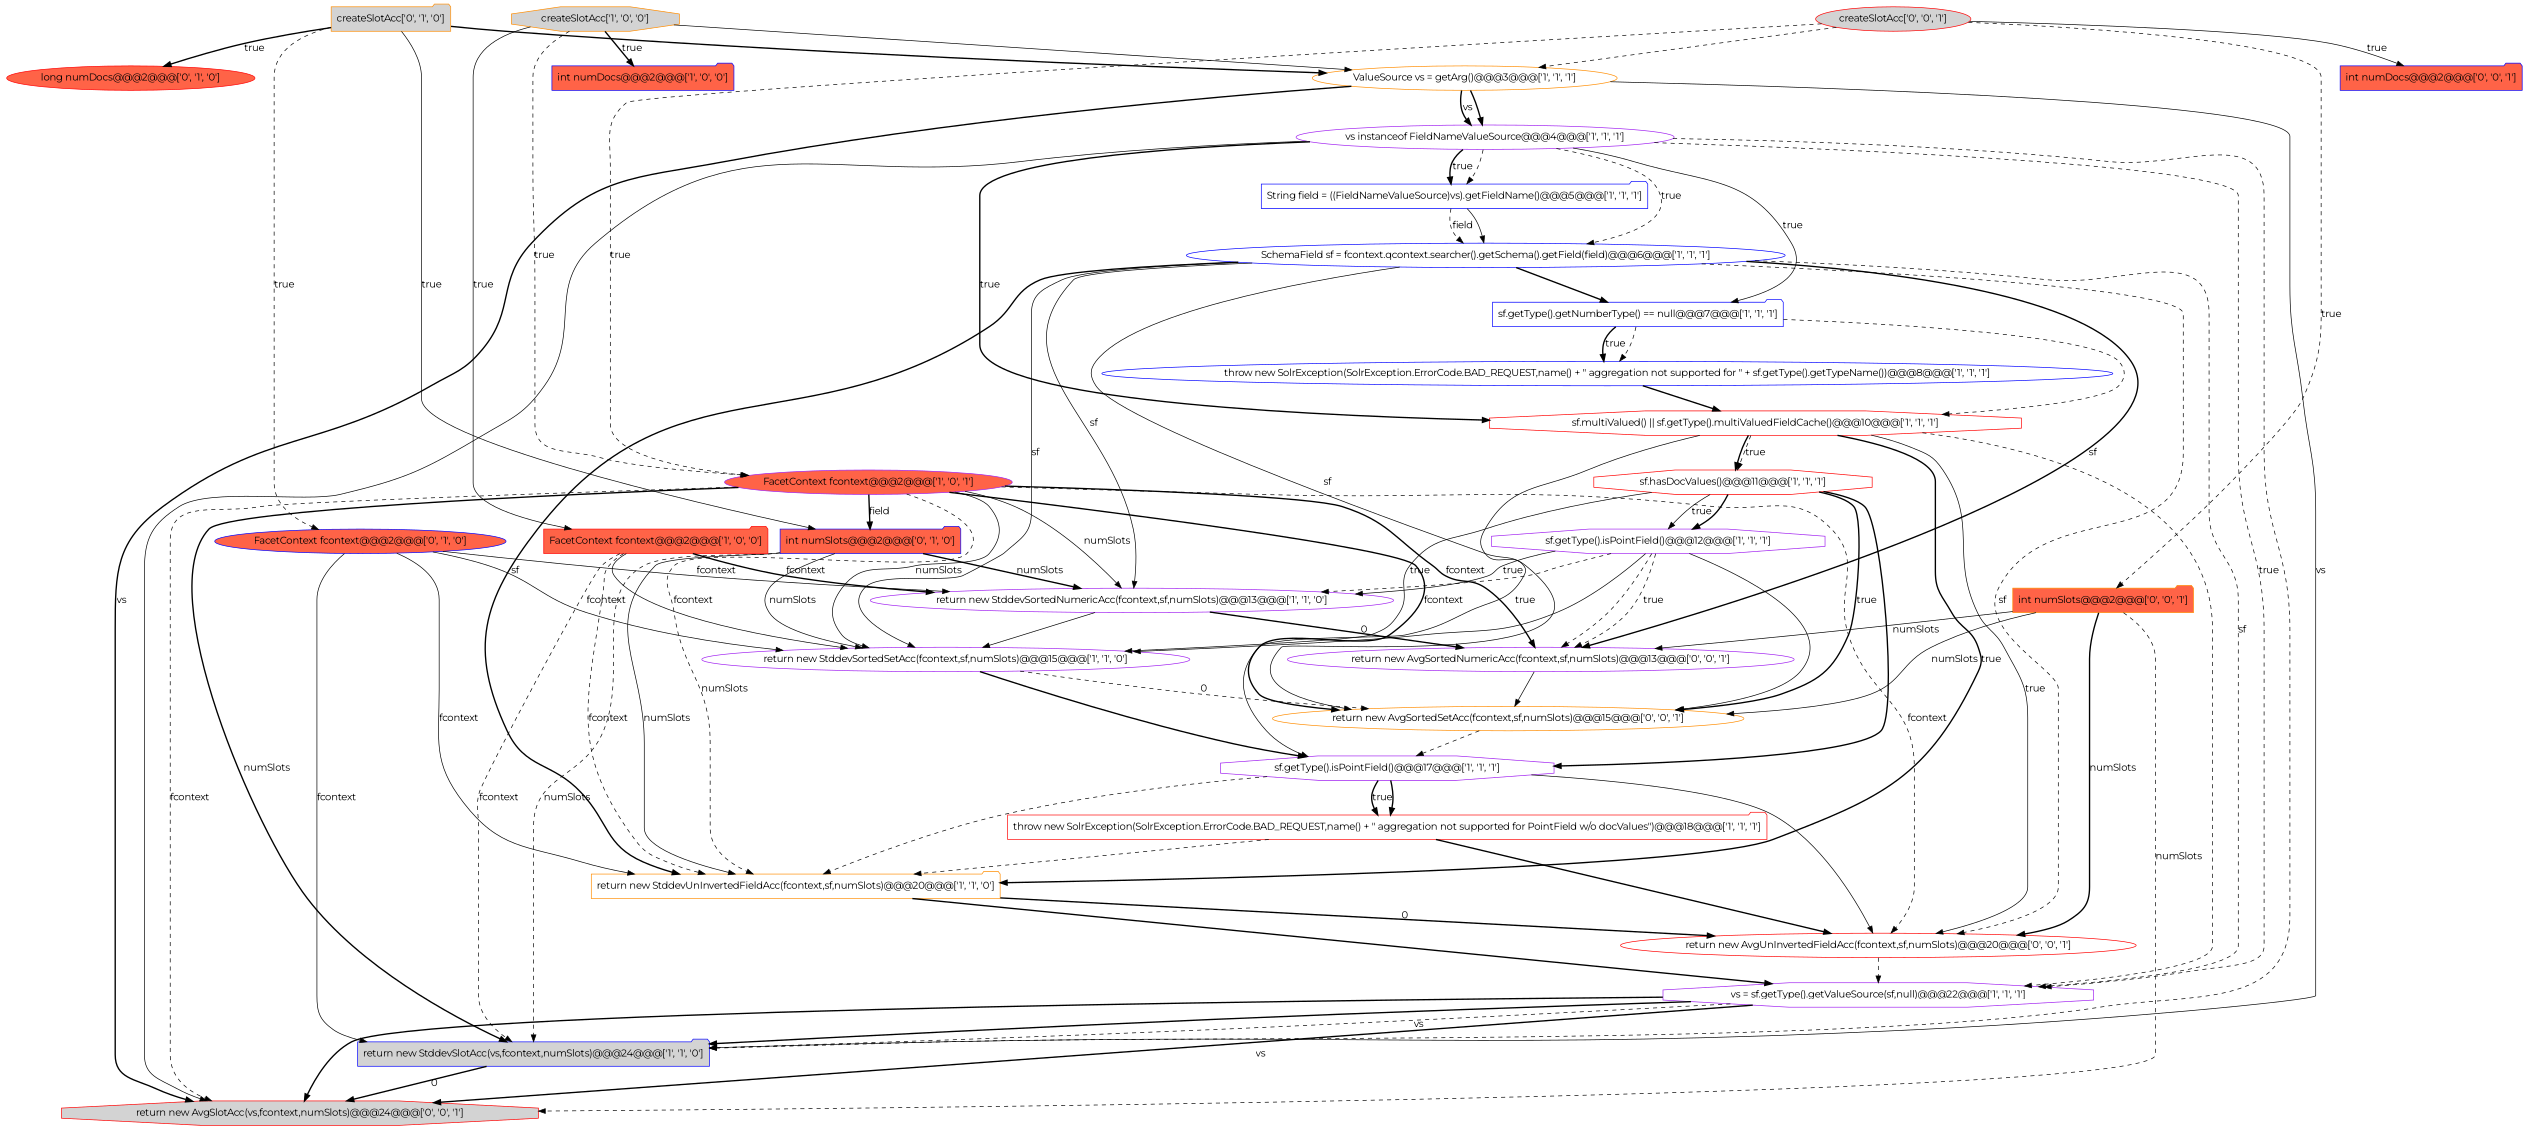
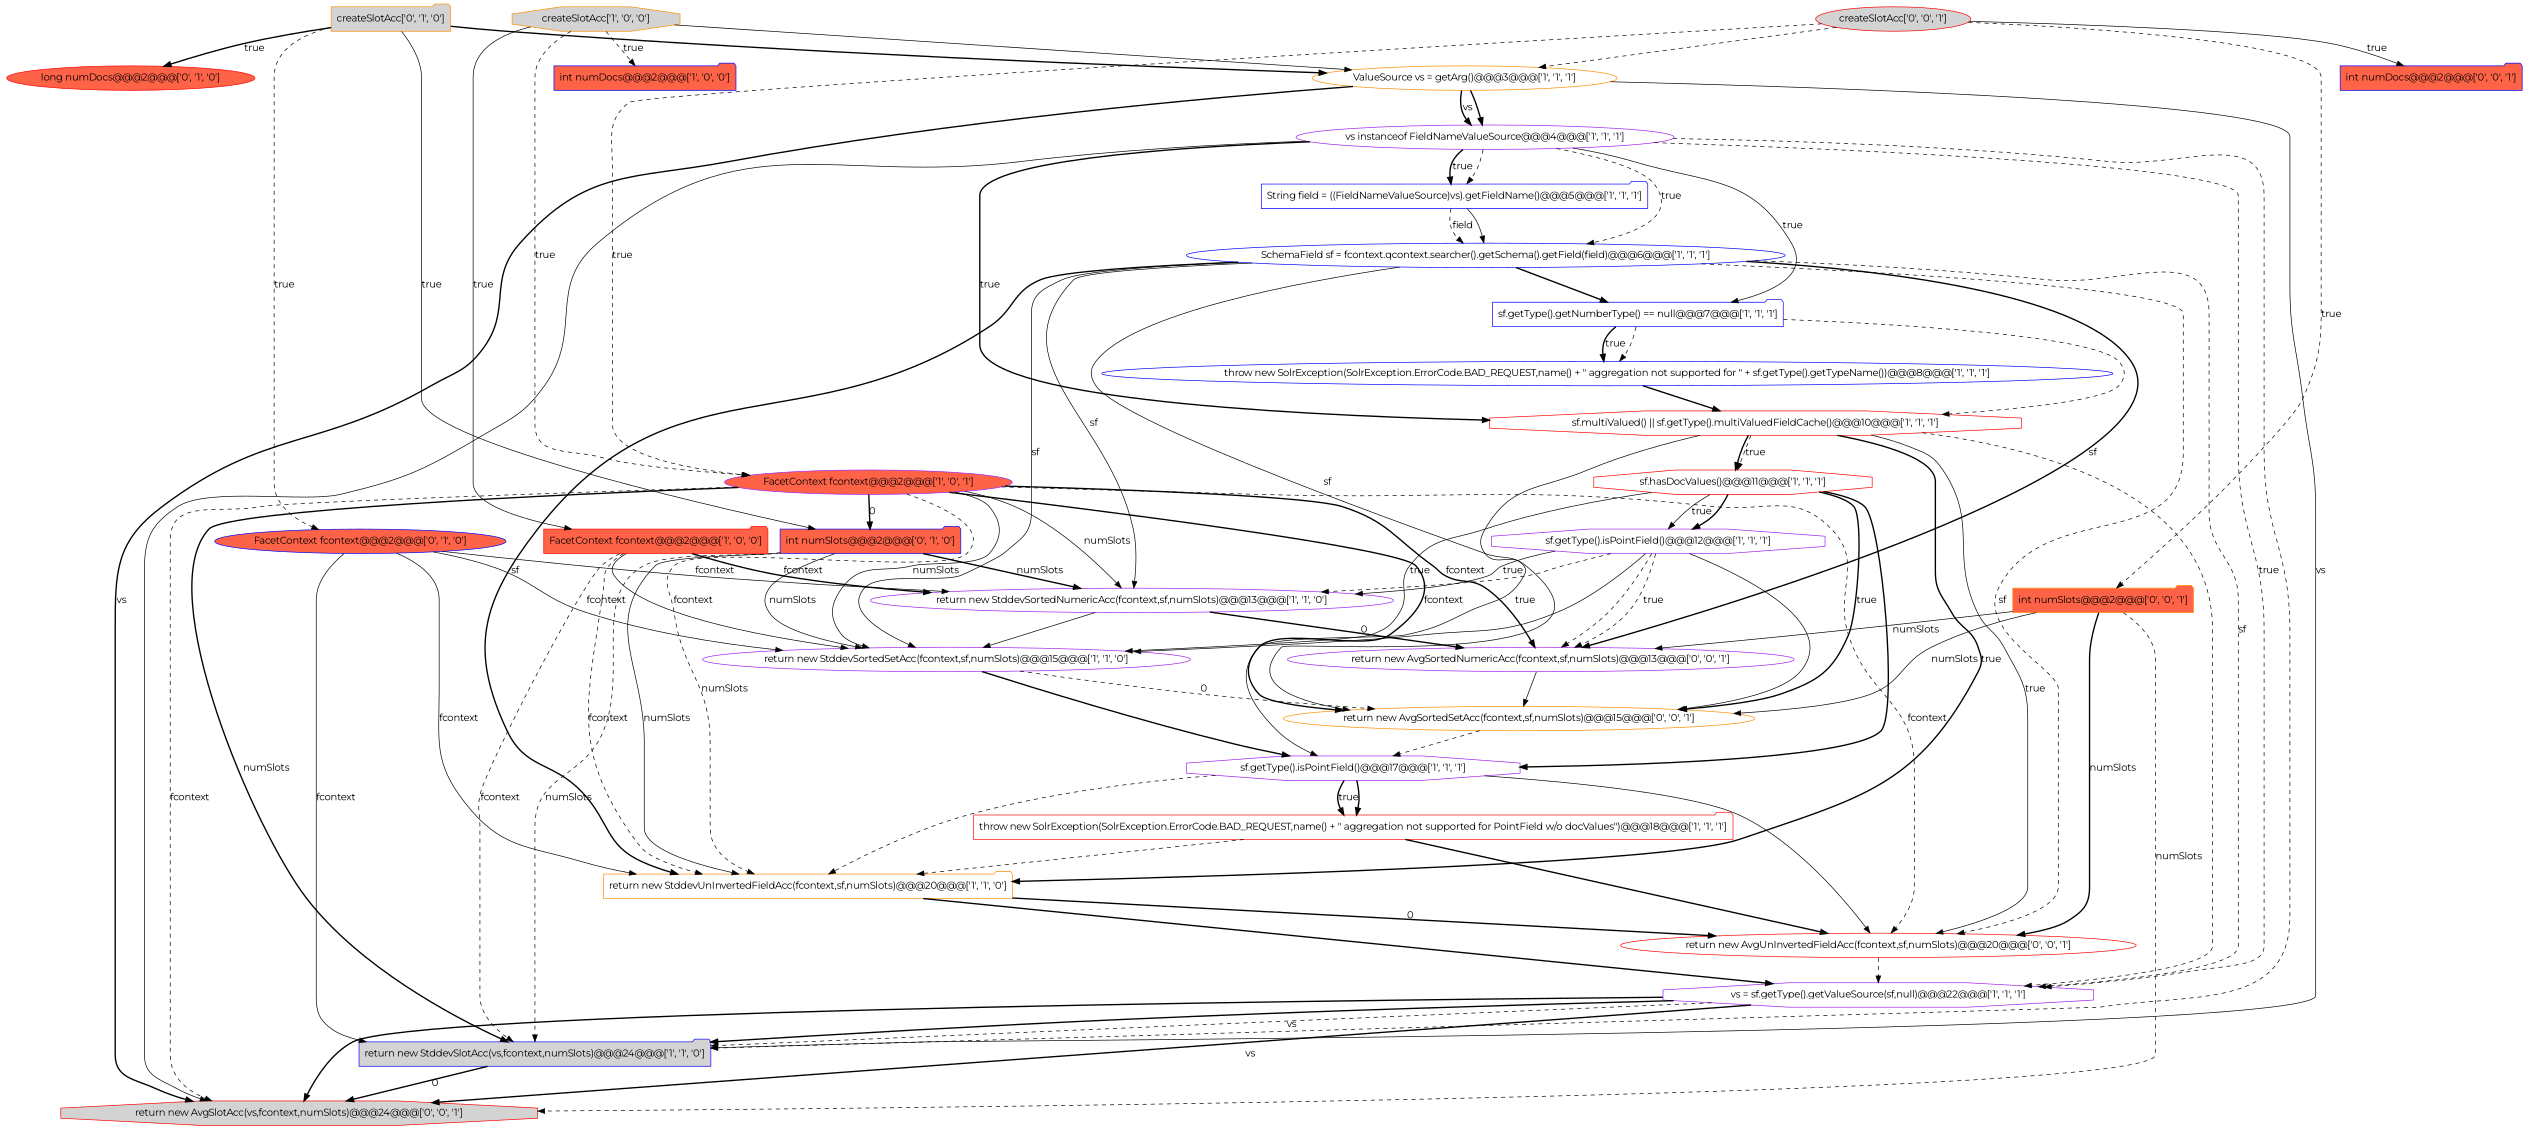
(617, 46) -> (618, 46)
(880, 512) -> (872, 512)
